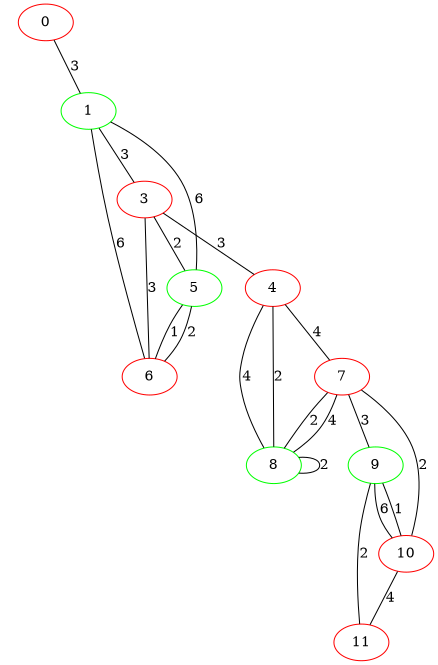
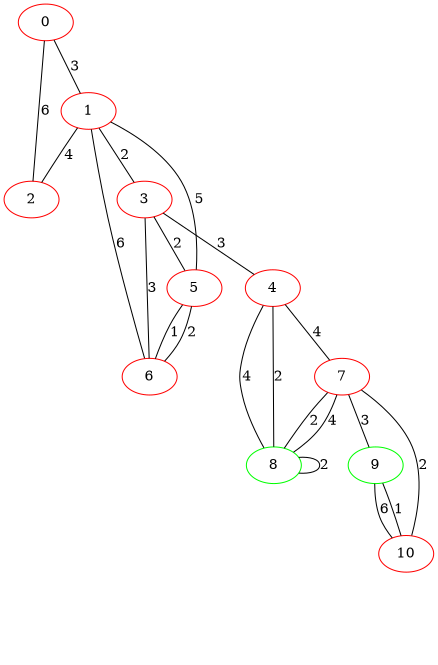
(89, 111) -> (89, 111)
(125, 155) -> (125, 155)
none -> (32, 200)
(200, 200) -> (200, 200)
(194, 288) -> (194, 288)
(361, 642) -> none
